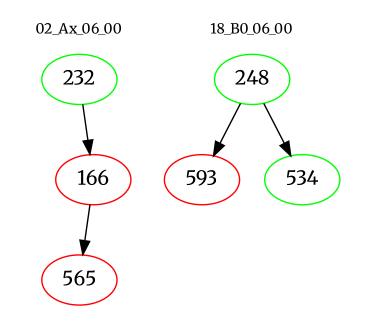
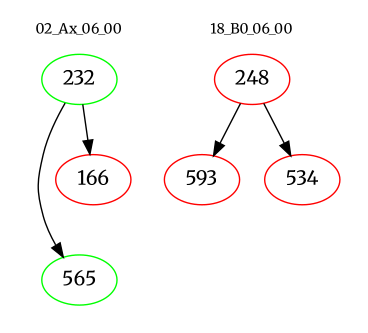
(252, 79) -> (252, 79)
(302, 180) -> (302, 180)
(87, 223) -> (39, 173)
(79, 280) -> (79, 280)
